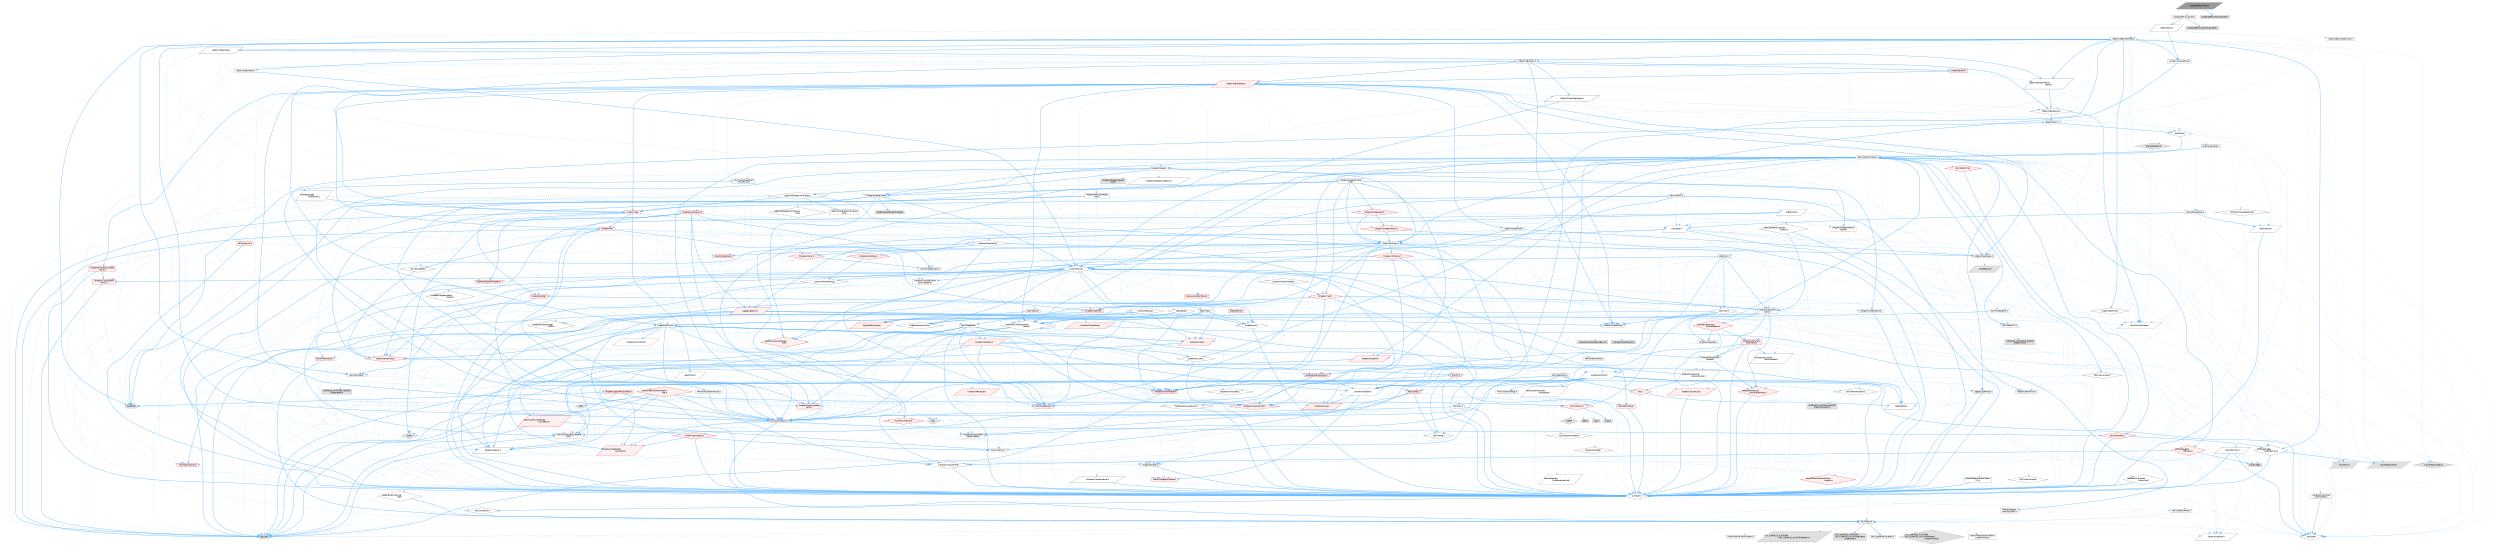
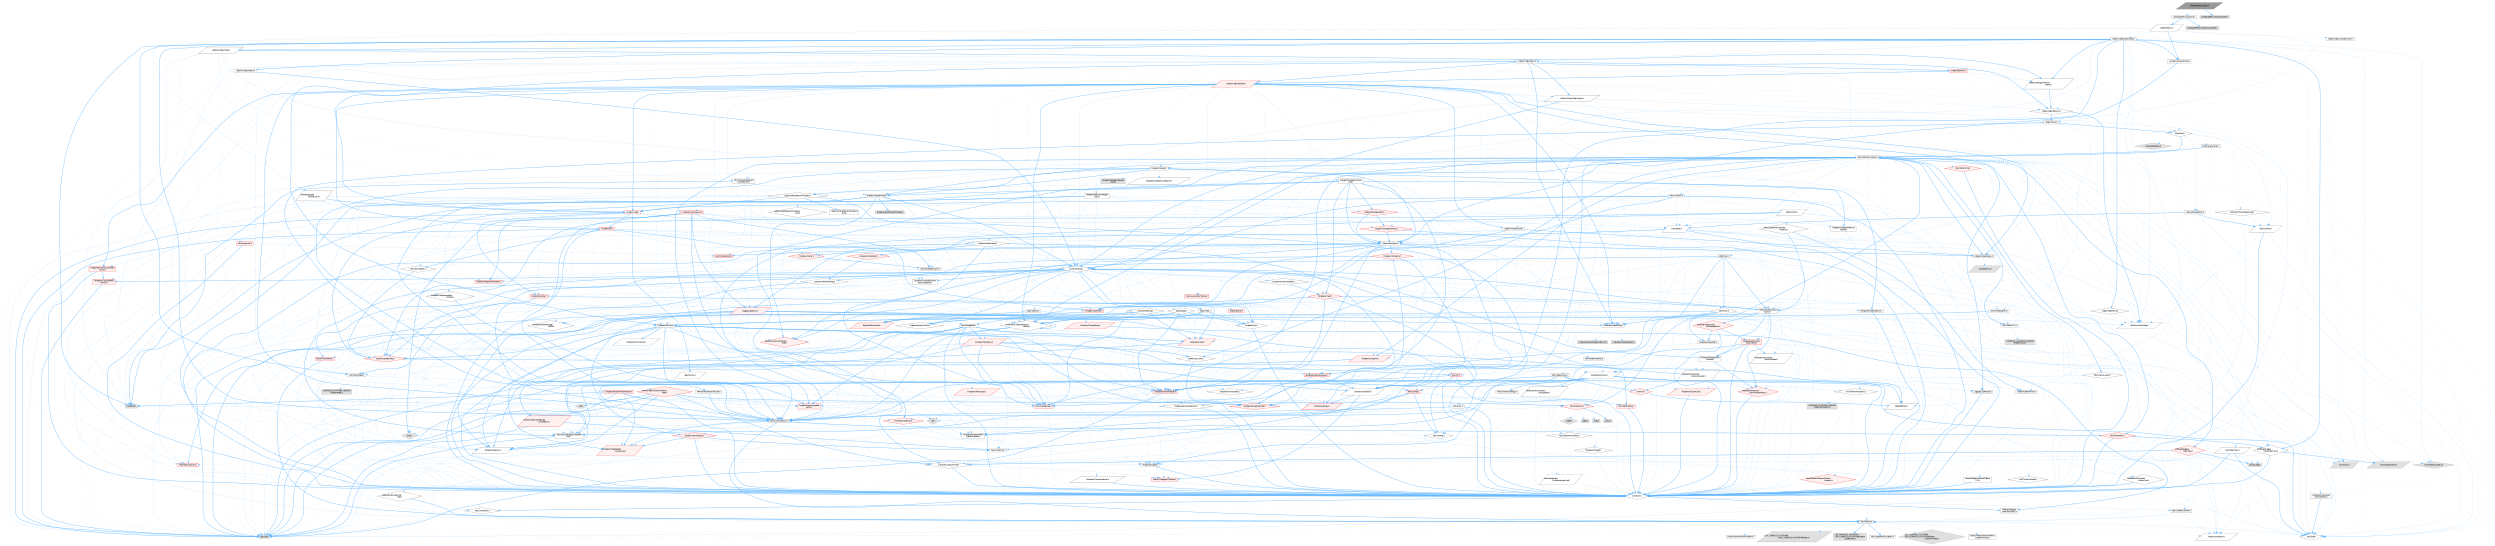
(619, 392) -> (619, 392)
(1640, 392) -> (1640, 392)
none -> (1823, 503)
